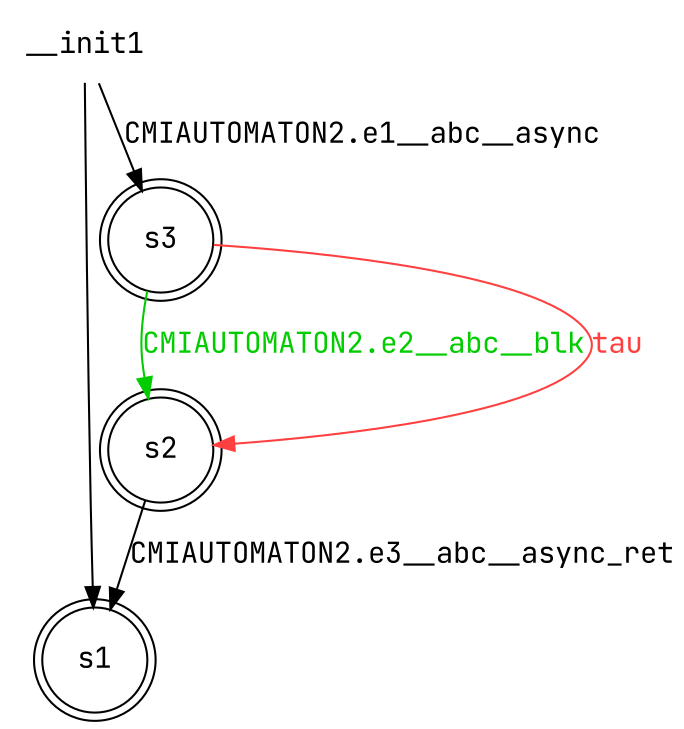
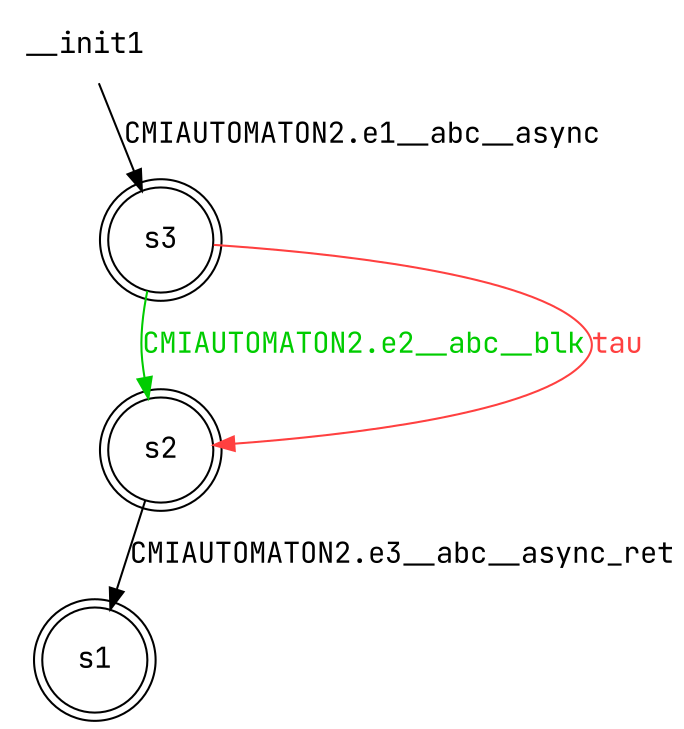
(88, 335) -> none
